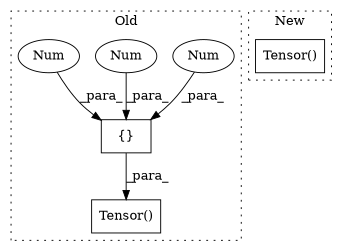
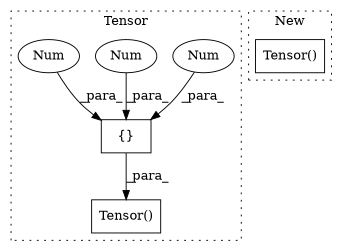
(126, 22) -> (126, 22)
